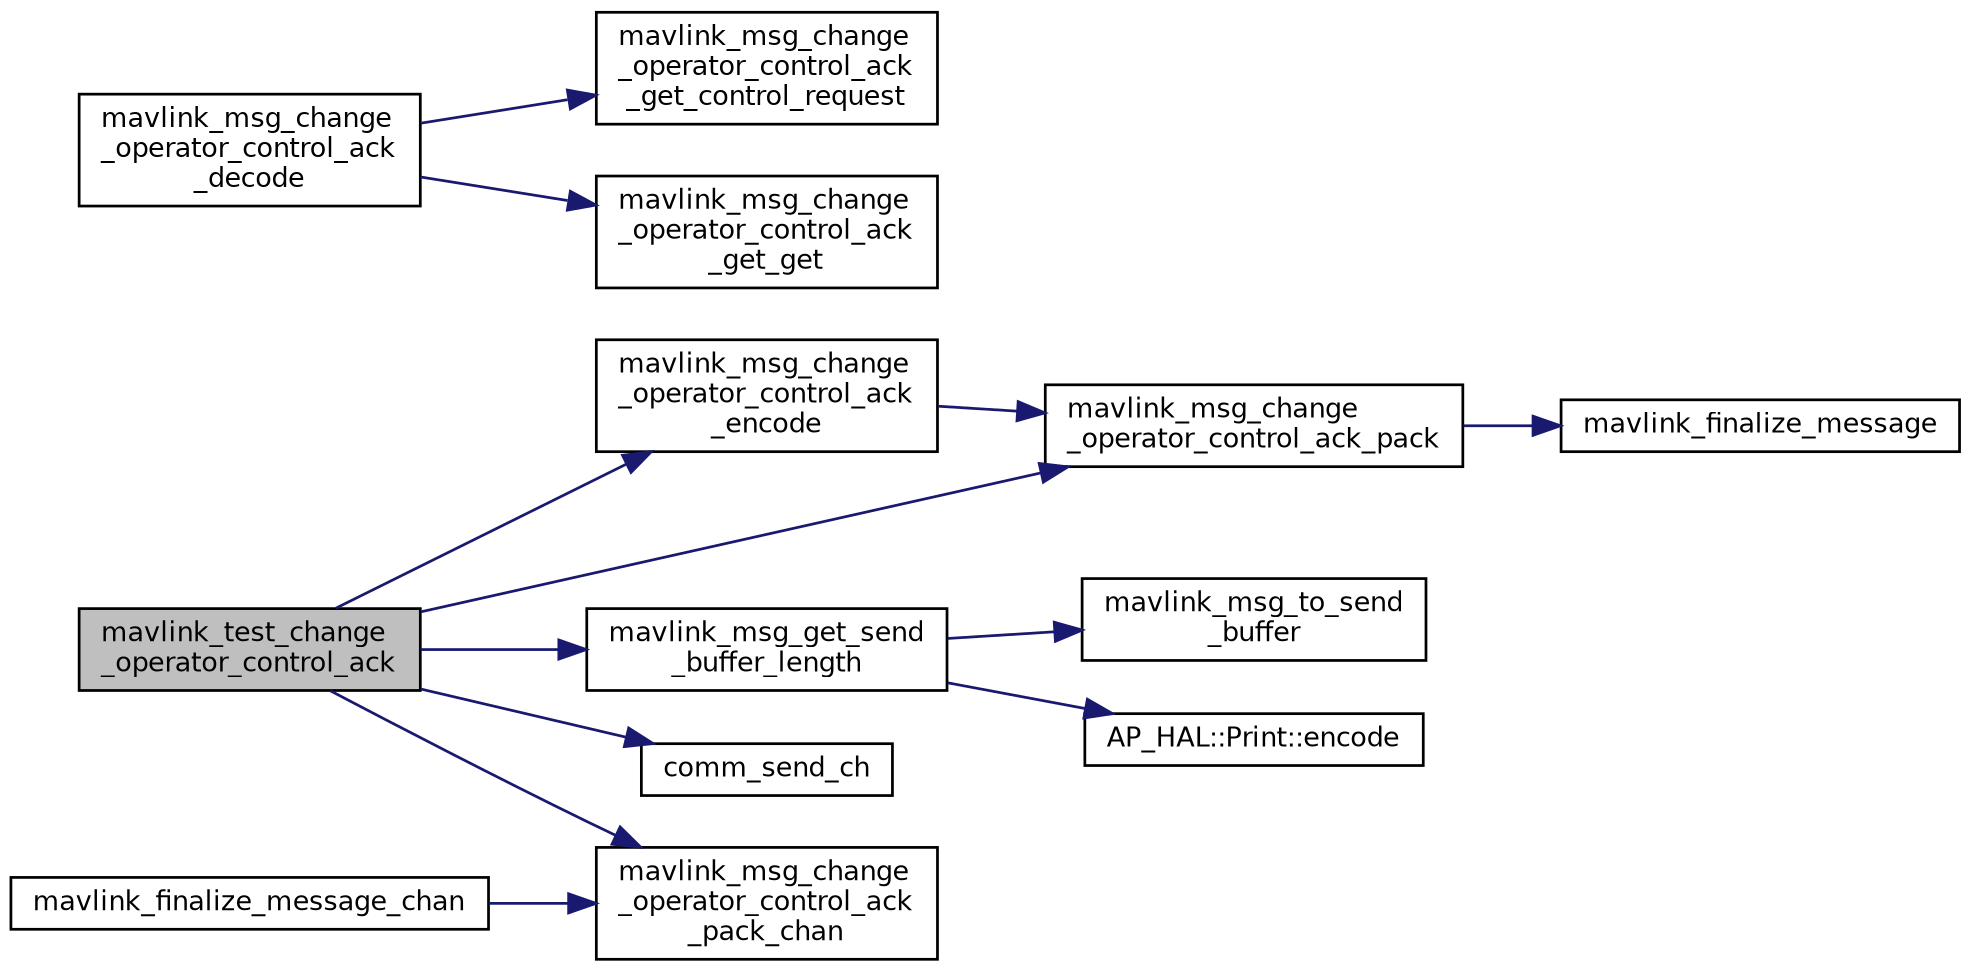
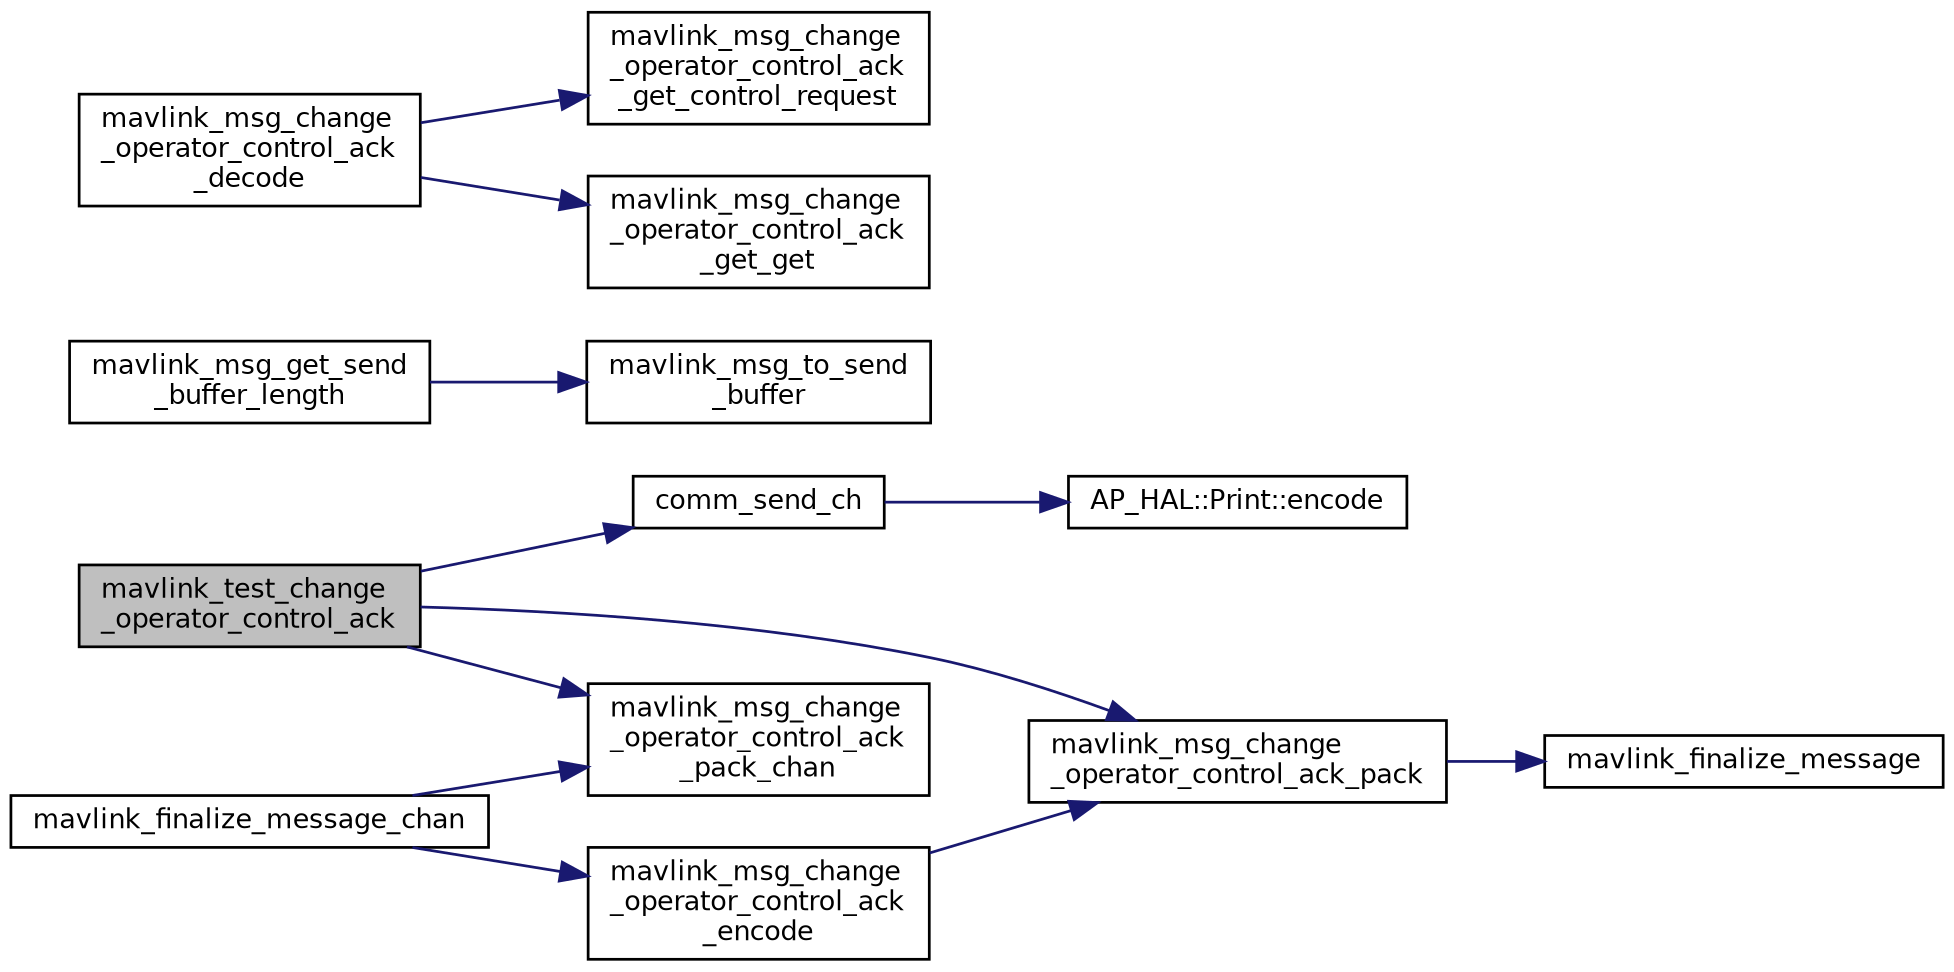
(481, 536) -> (486, 860)
(489, 650) -> none
(1016, 696) -> (962, 502)
